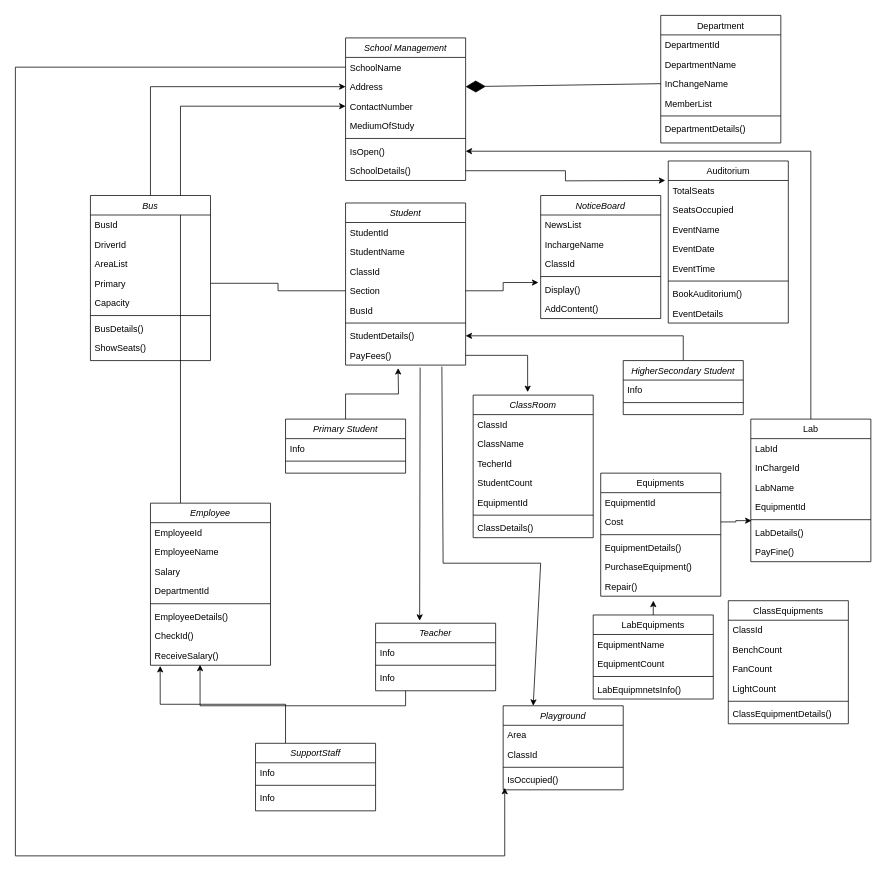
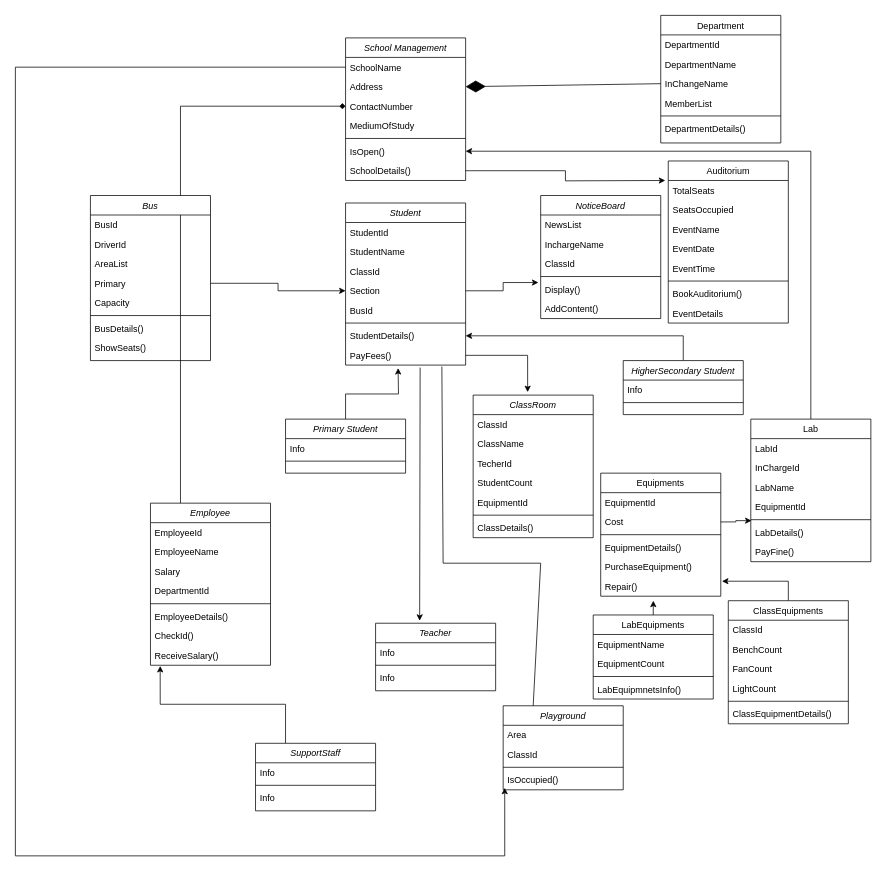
(191, 87) -> none
(339, 106) -> (338, 106)
(340, 291) -> (339, 291)
none -> (767, 581)
(533, 699) -> (533, 701)
(309, 705) -> none
